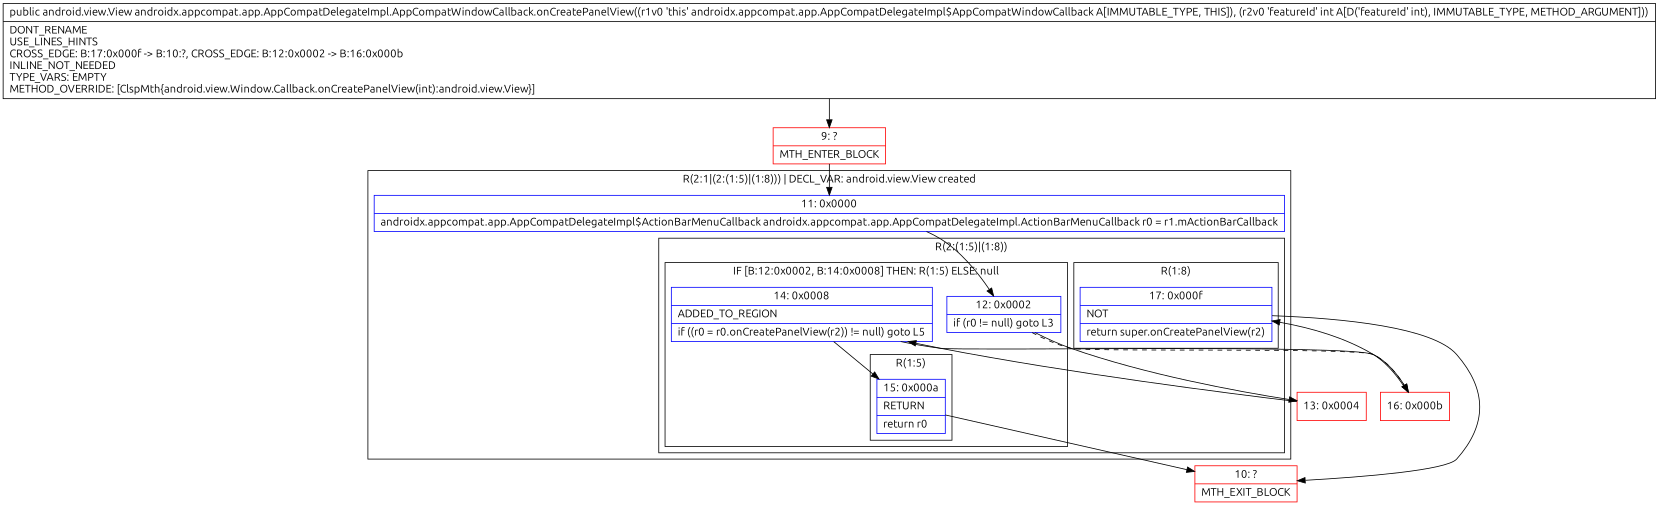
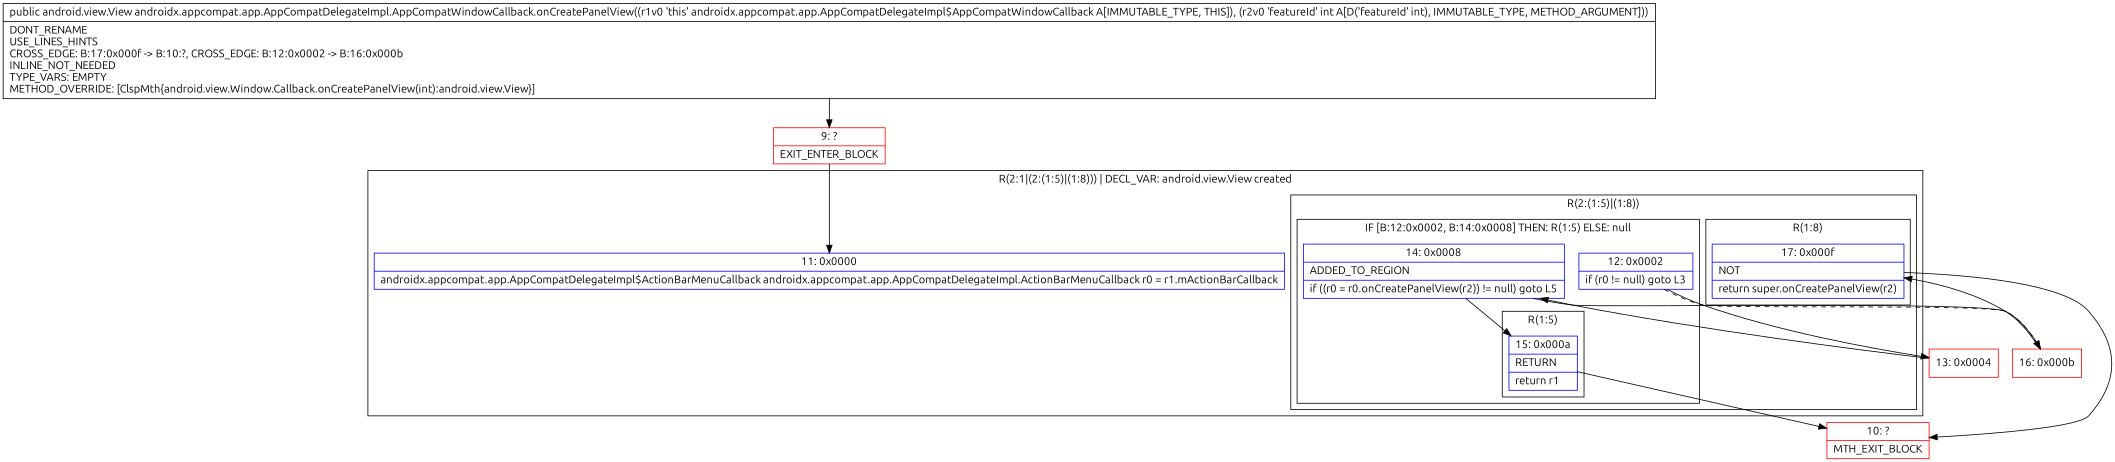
(829, 154) -> (829, 154)
(962, 256) -> none
(906, 424) -> (1538, 381)
